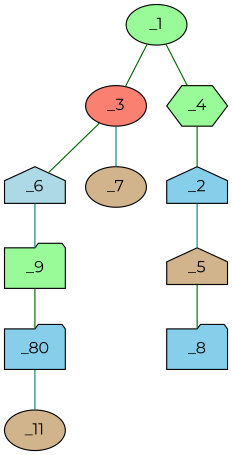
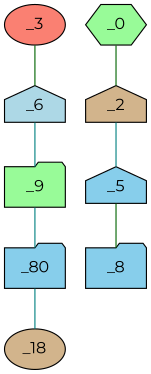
(157, 25) -> none
(197, 106) -> (116, 25)
(116, 187) -> none
(197, 187) -> (116, 106)
(197, 268) -> (116, 187)
(35, 309) -> (35, 228)
(35, 430) -> (35, 349)
